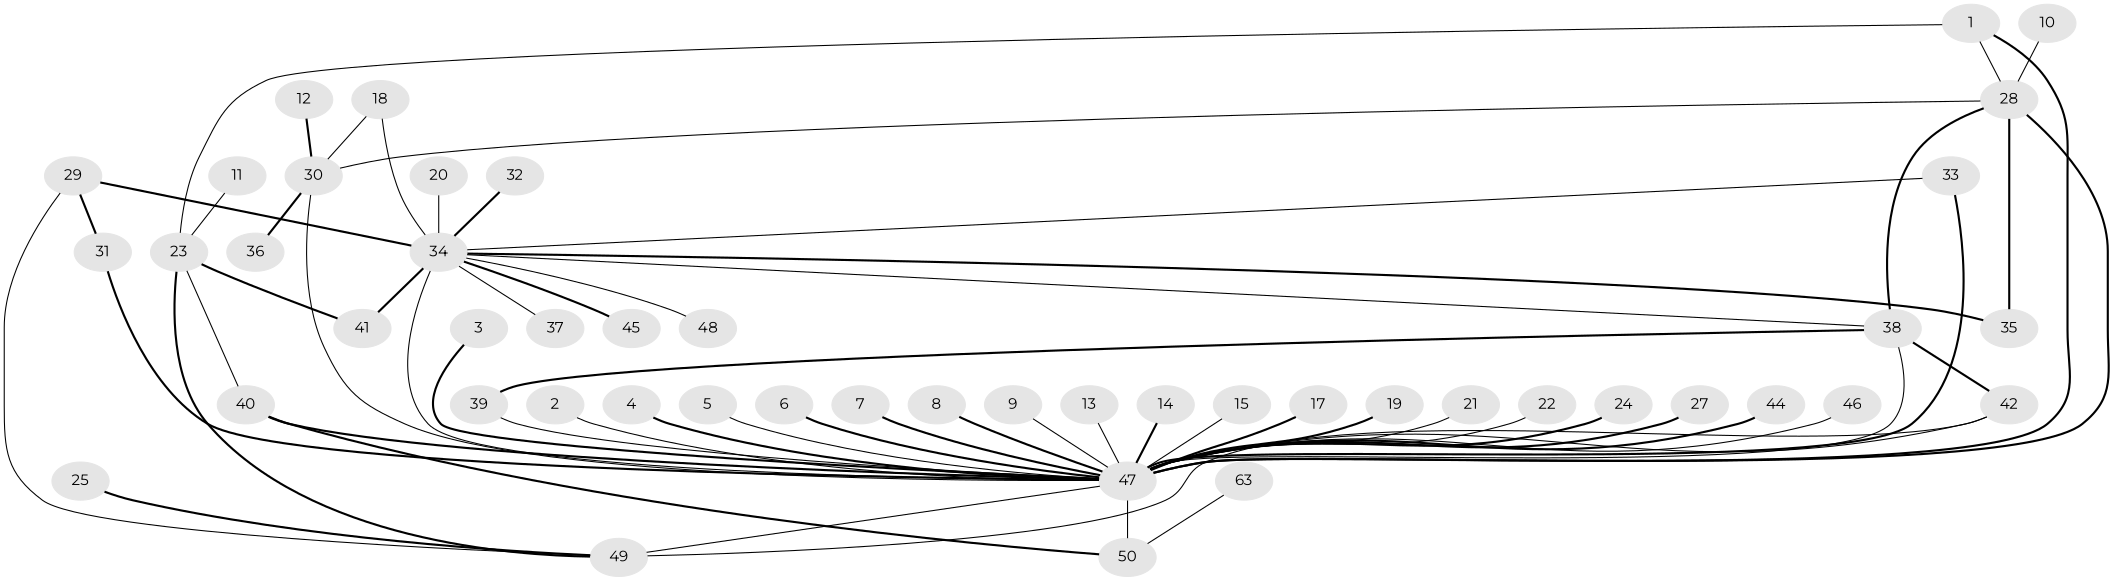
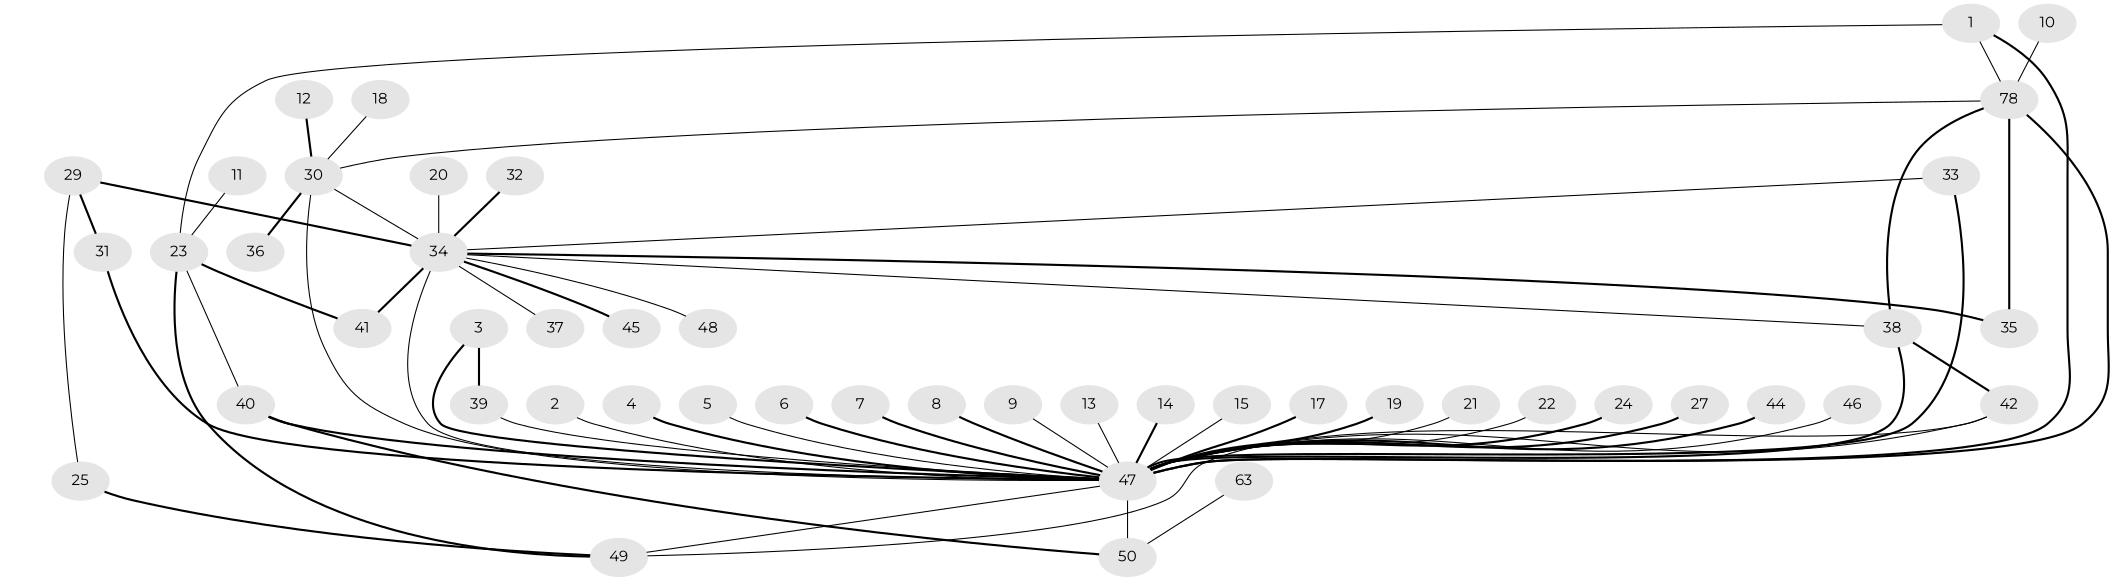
(2009, 100) -> (2009, 100)
(395, 180) -> (376, 214)
(1181, 346) -> (479, 367)
(1562, 458) -> (1562, 458)
(149, 524) -> (64, 329)
